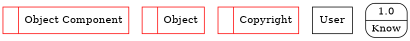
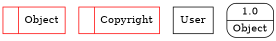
(66, 20) -> none
(386, 29) -> (250, 29)
